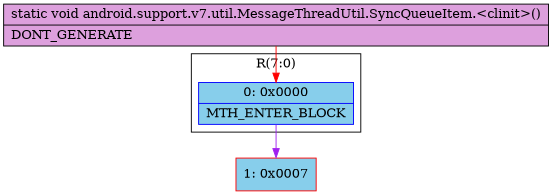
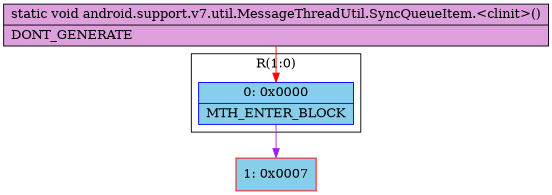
(276, 64) -> (276, 64)
